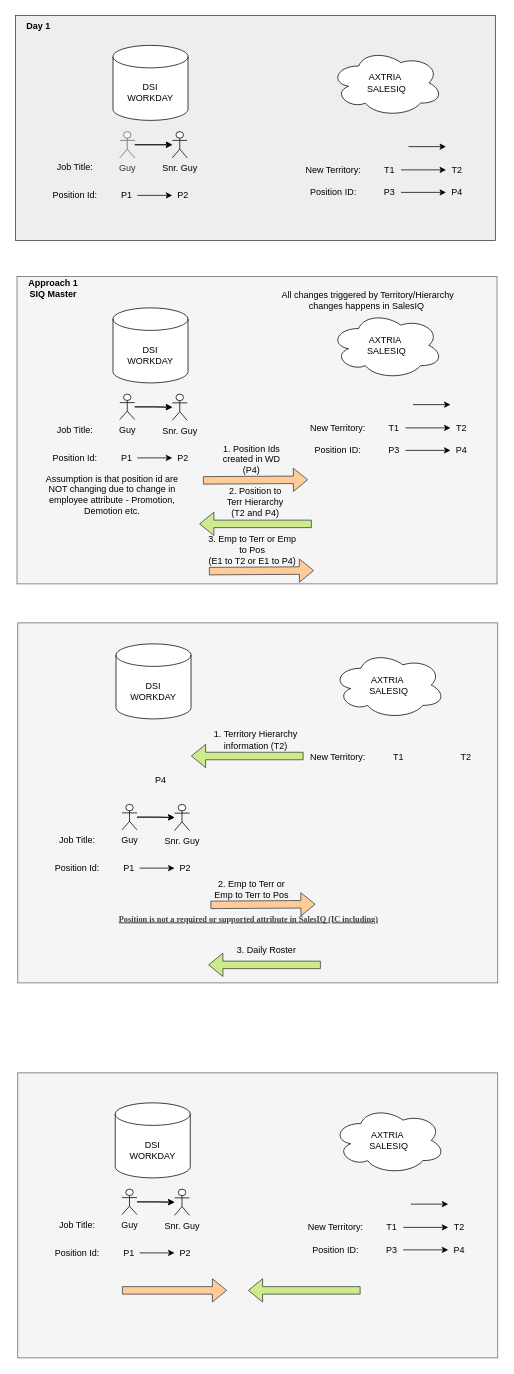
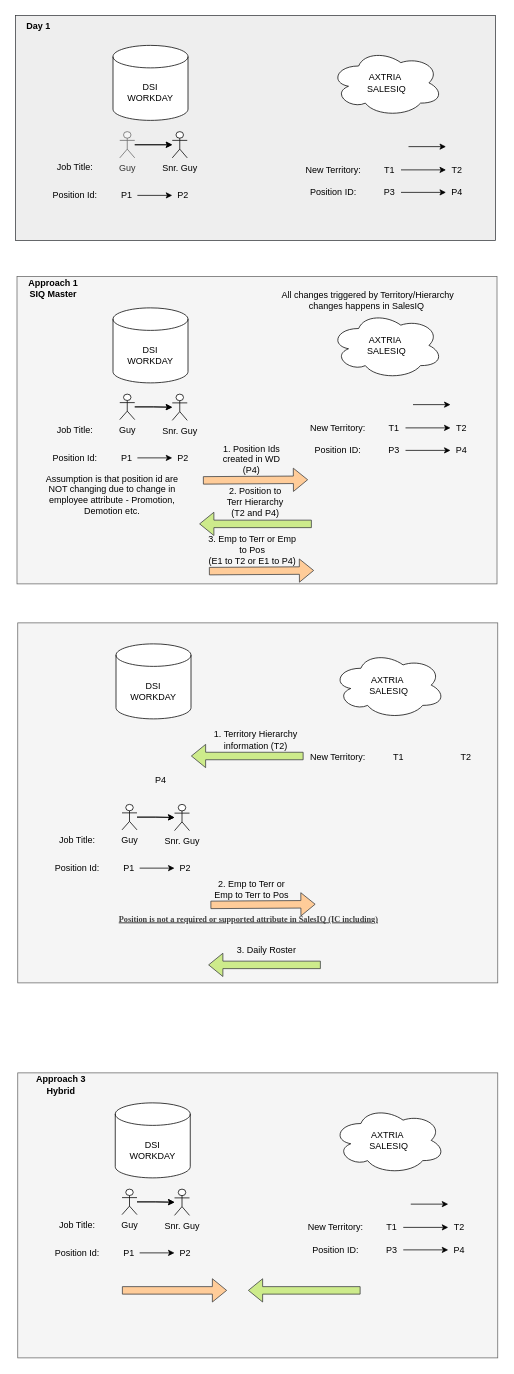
none -> (61, 1085)
